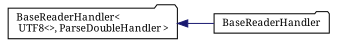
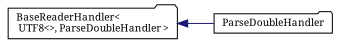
(272, 23) -> (273, 23)
